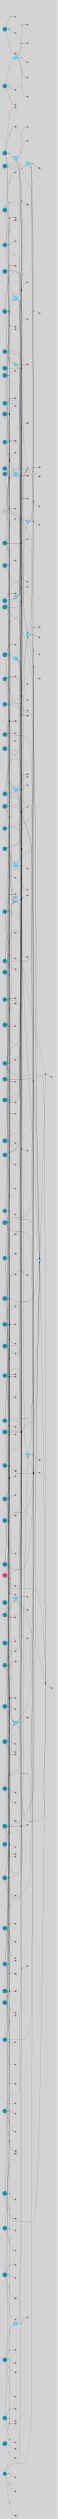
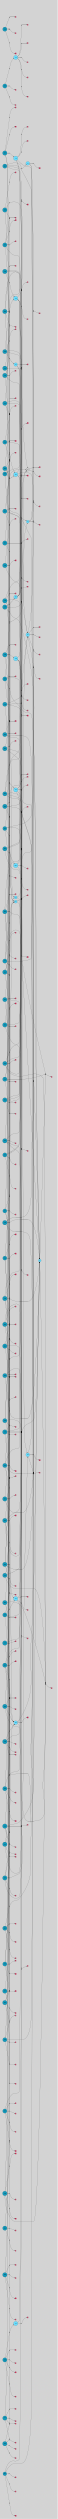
(5, 414) -> none
(5, 511) -> (5, 511)
(5, 1575) -> (5, 1575)
